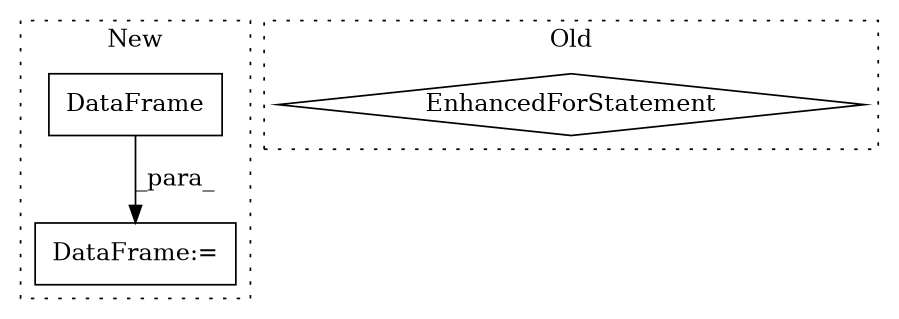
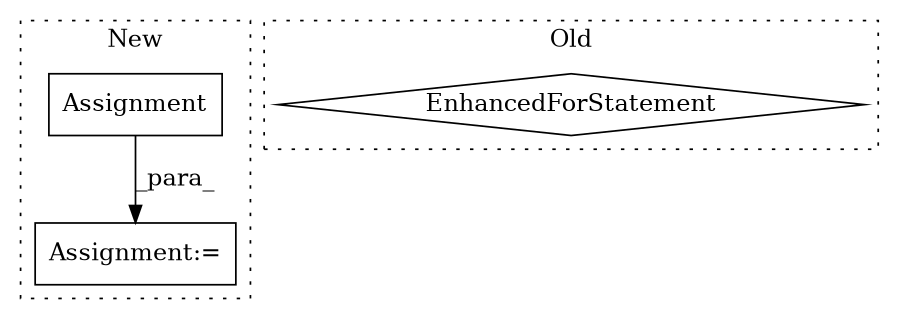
(136, 105) -> (136, 105)
(136, 254) -> (136, 254)
